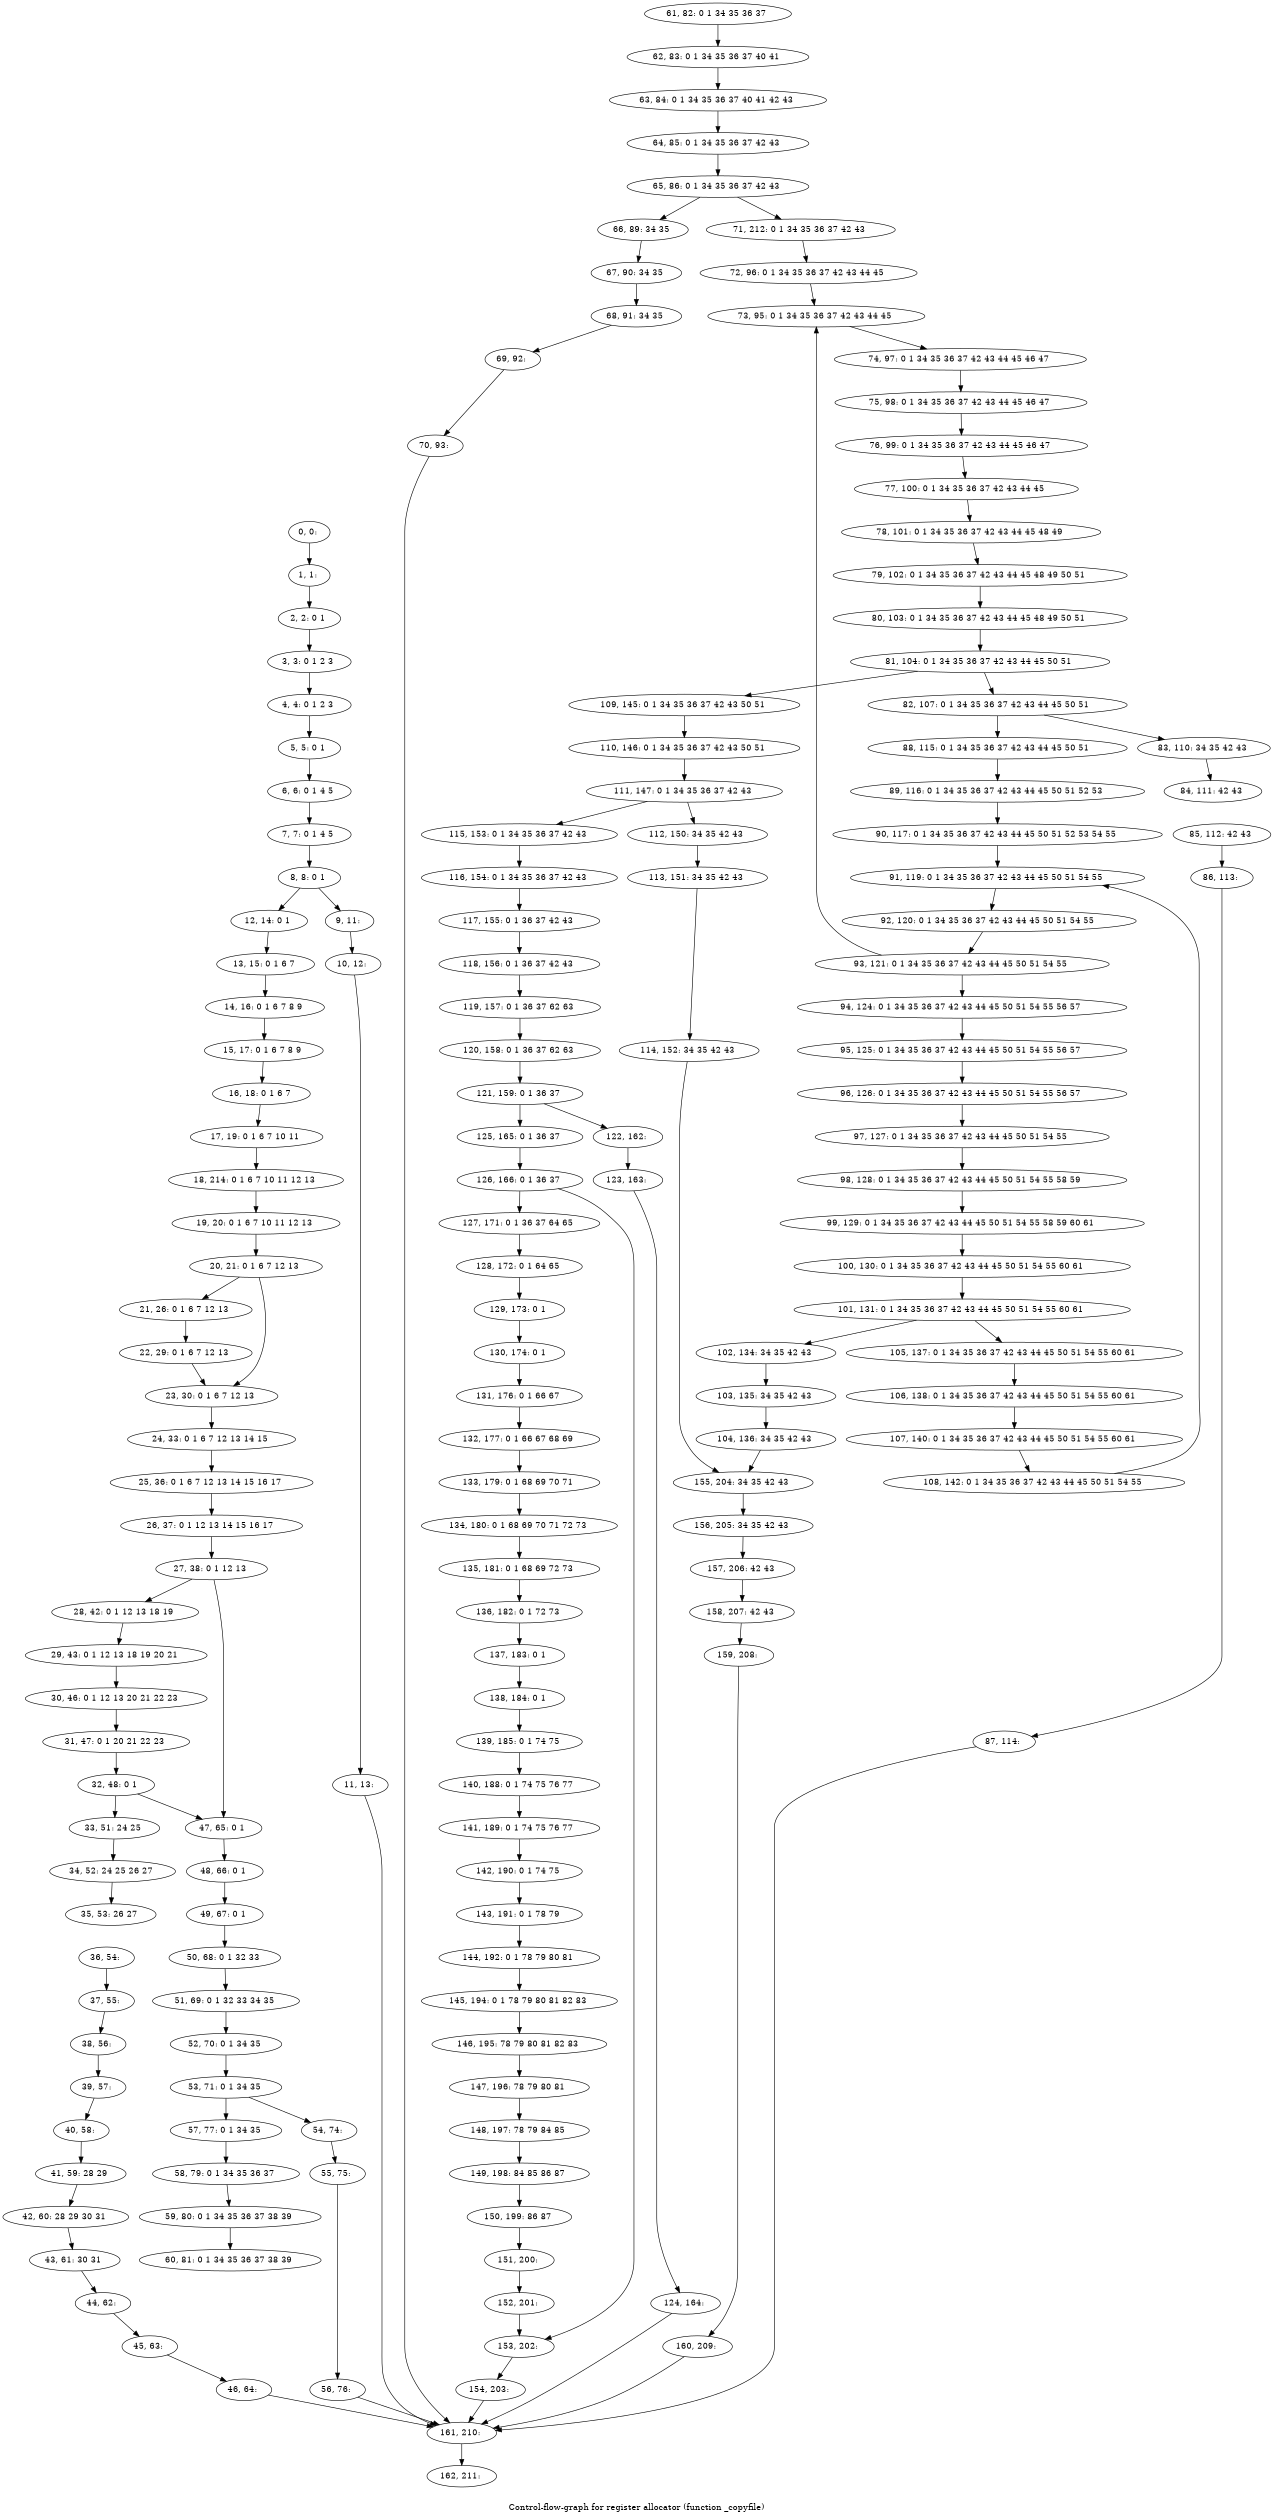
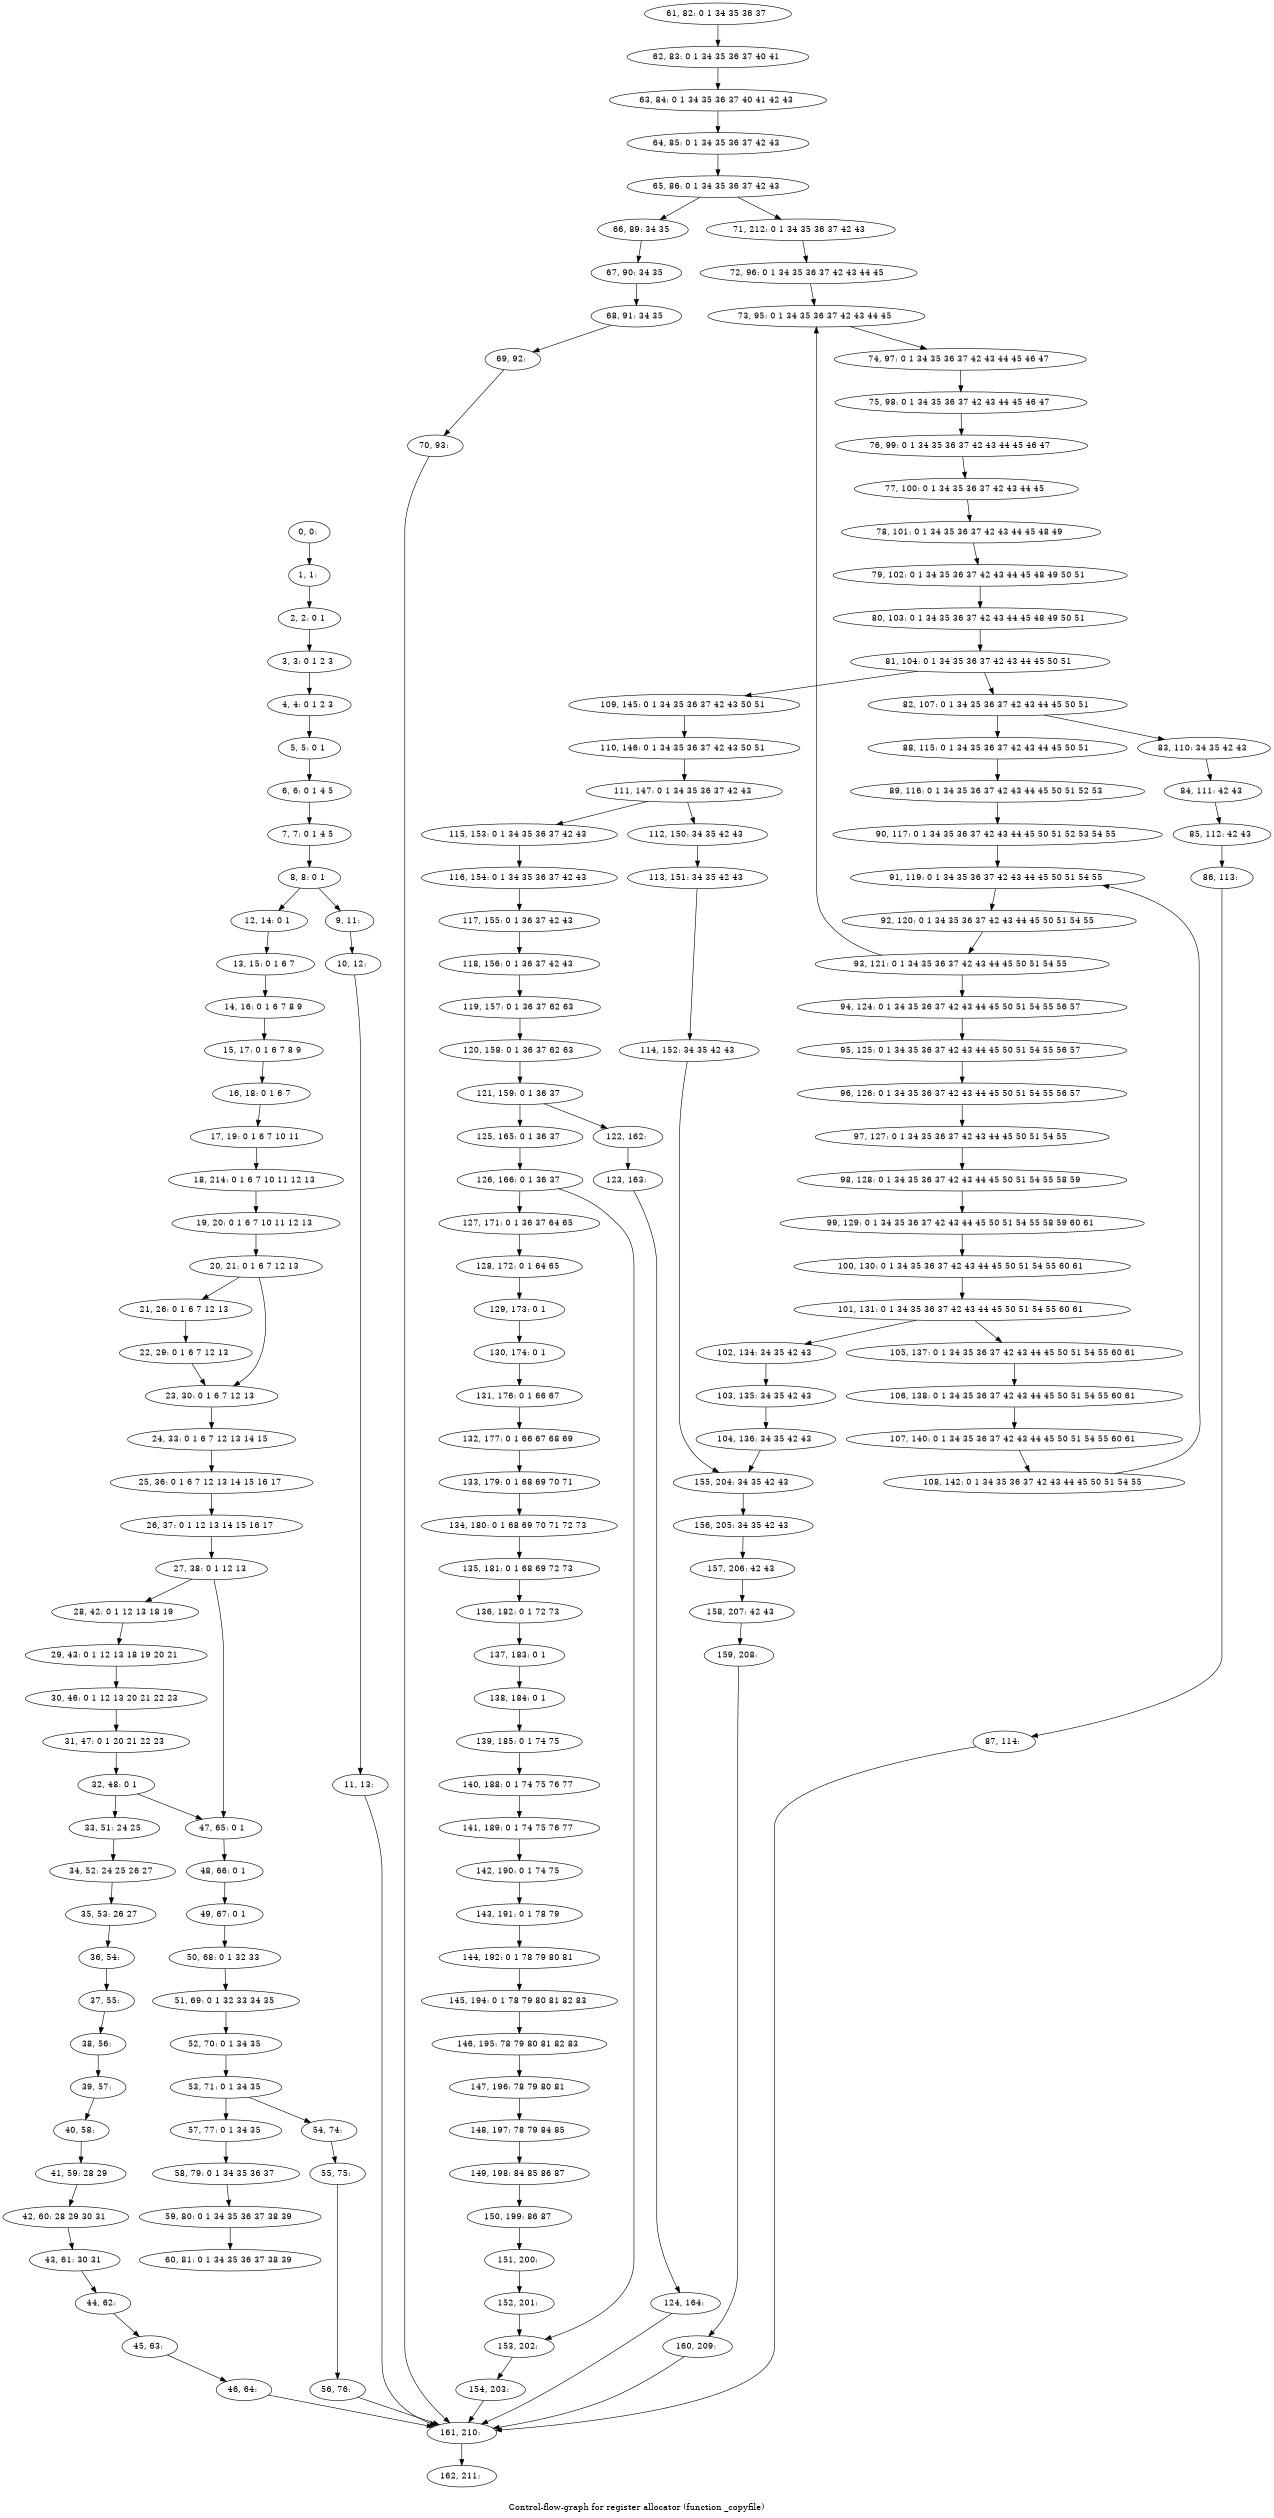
none -> (1217, 810)
none -> (109, 1933)
